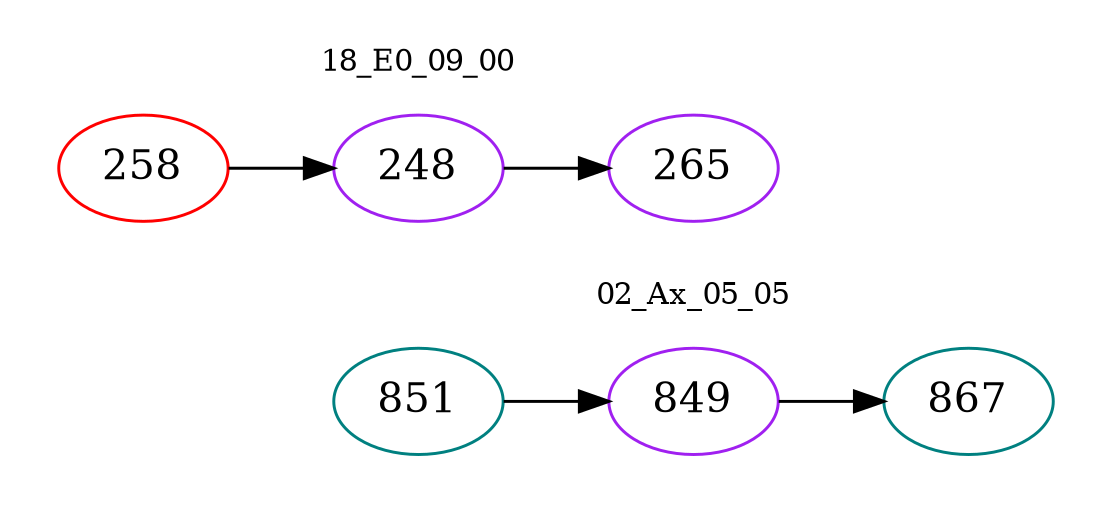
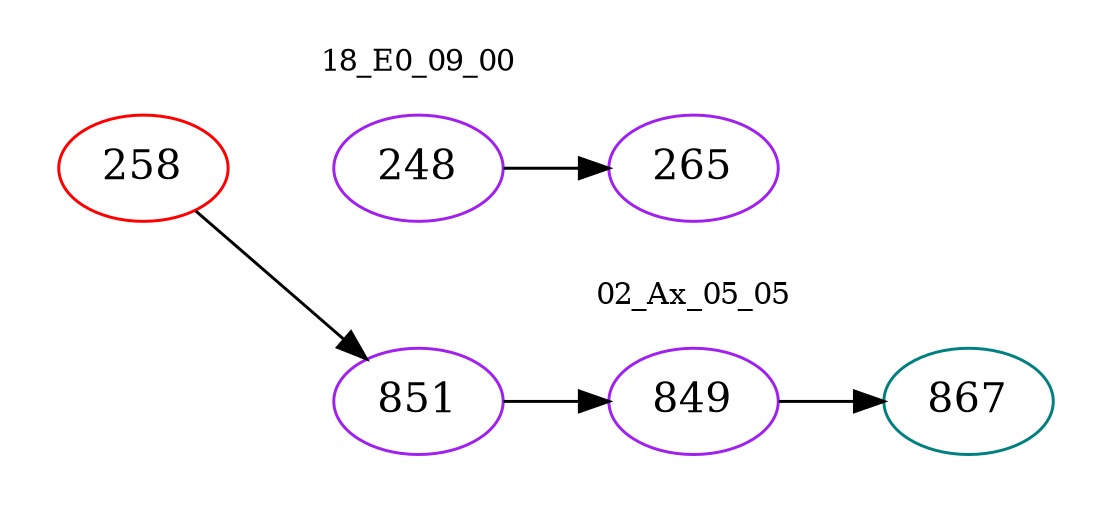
(266, 168) -> (270, 275)
(418, 401) -> (418, 401)
